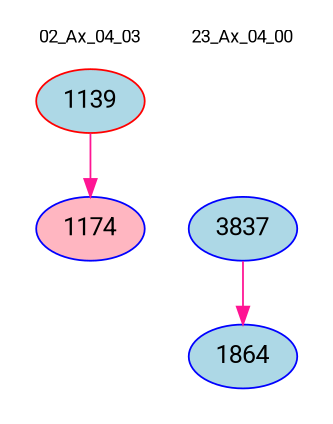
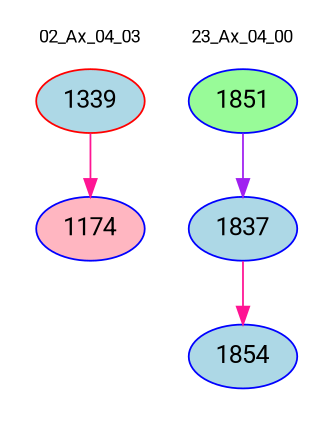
(90, 101) -> (90, 101)
none -> (243, 101)
(243, 229) -> (243, 229)
(243, 356) -> (243, 356)
